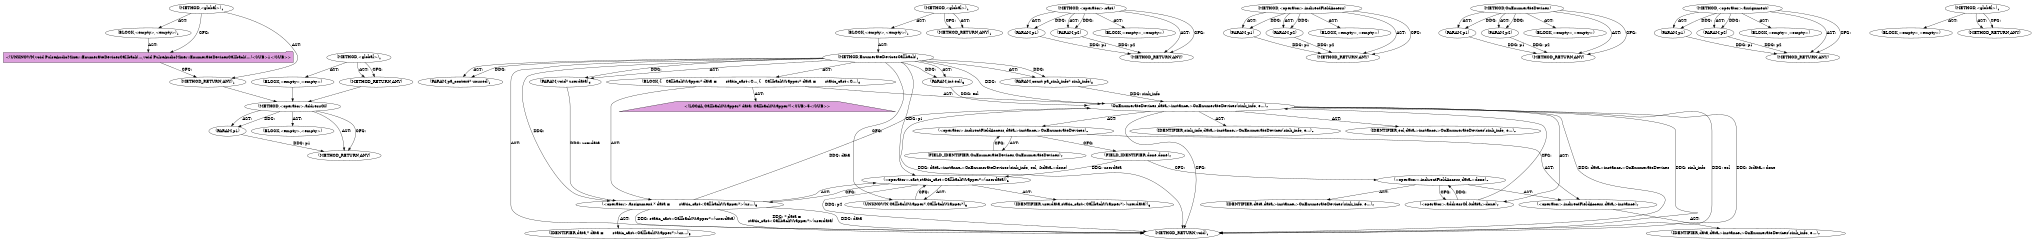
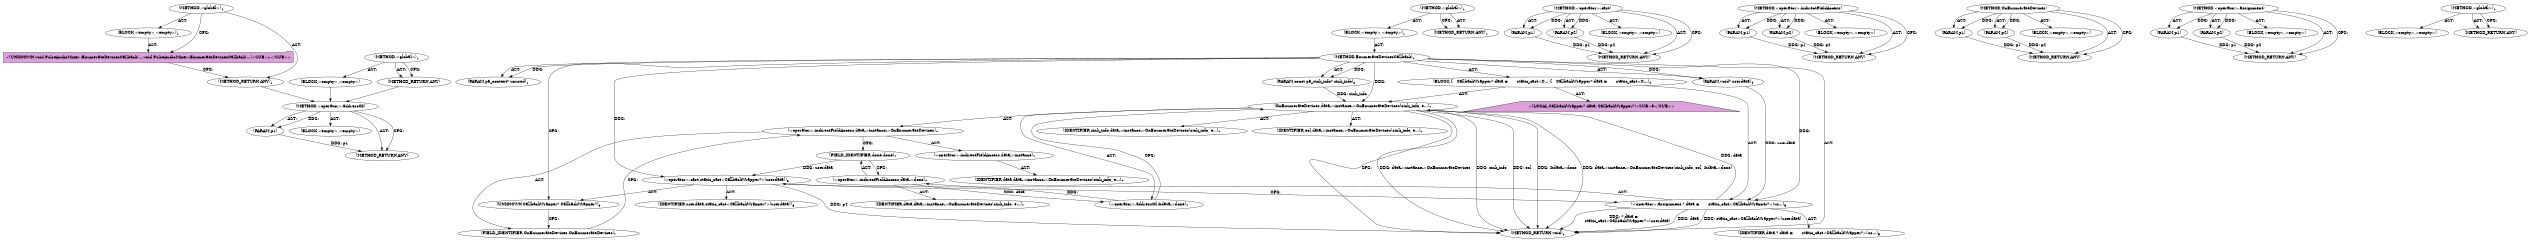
(947, 82) -> none
(914, 119) -> (620, 119)
(918, 192) -> (549, 218)
(1446, 192) -> (1014, 192)
(1513, 192) -> (862, 170)
